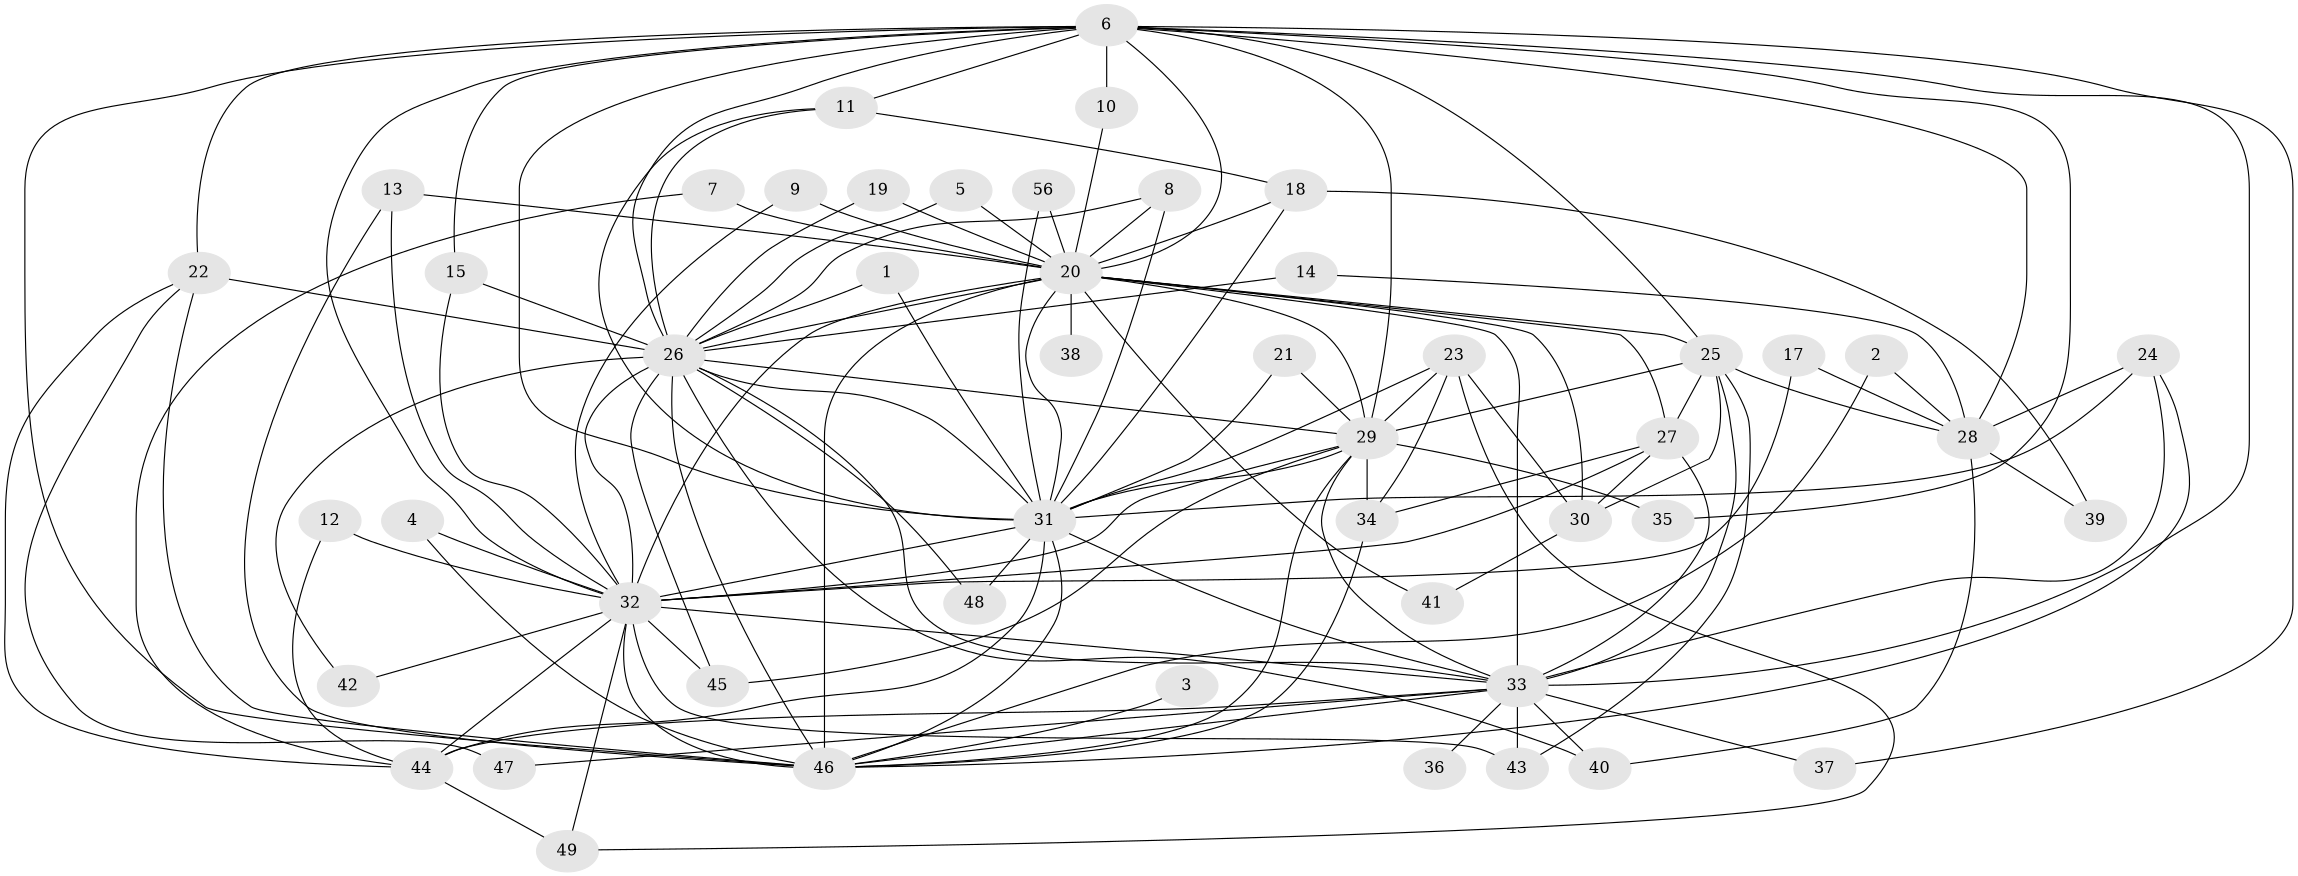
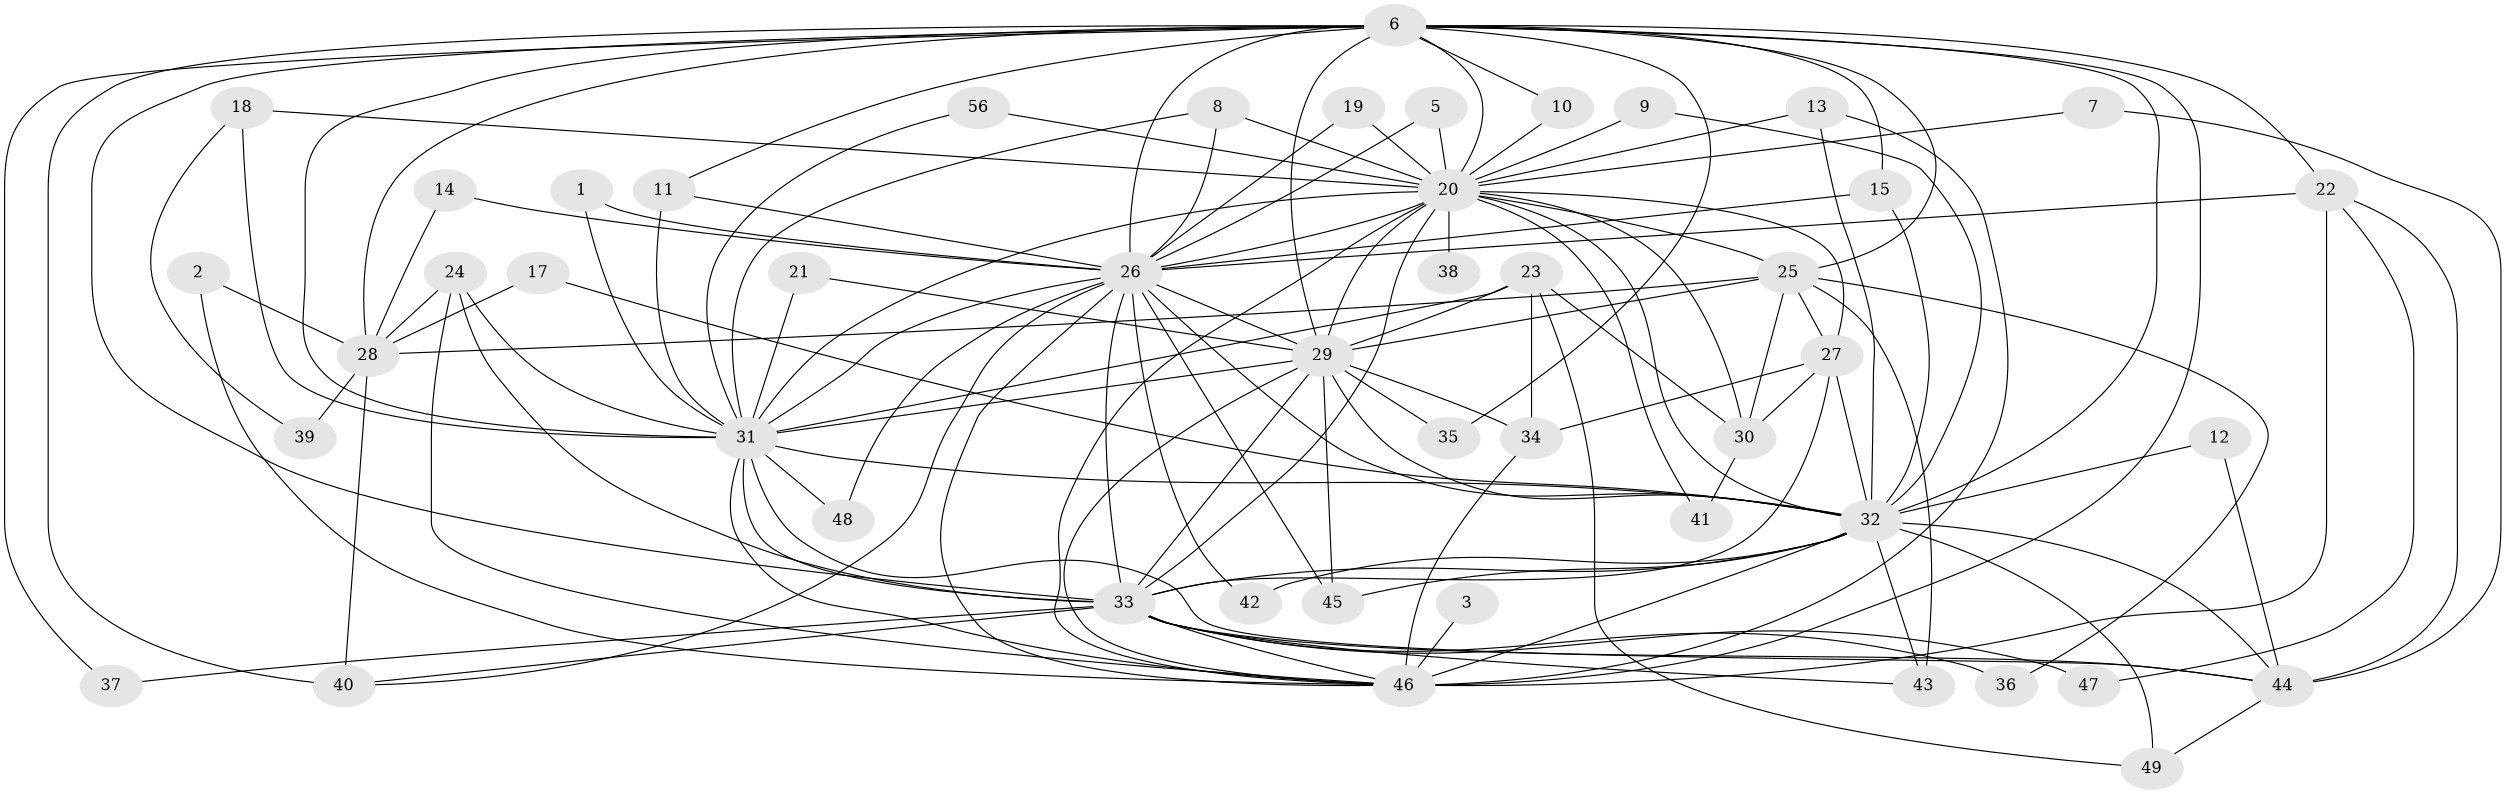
none -> (338, 50)
(1072, 144) -> none
(413, 521) -> none
(1711, 573) -> (2220, 386)
